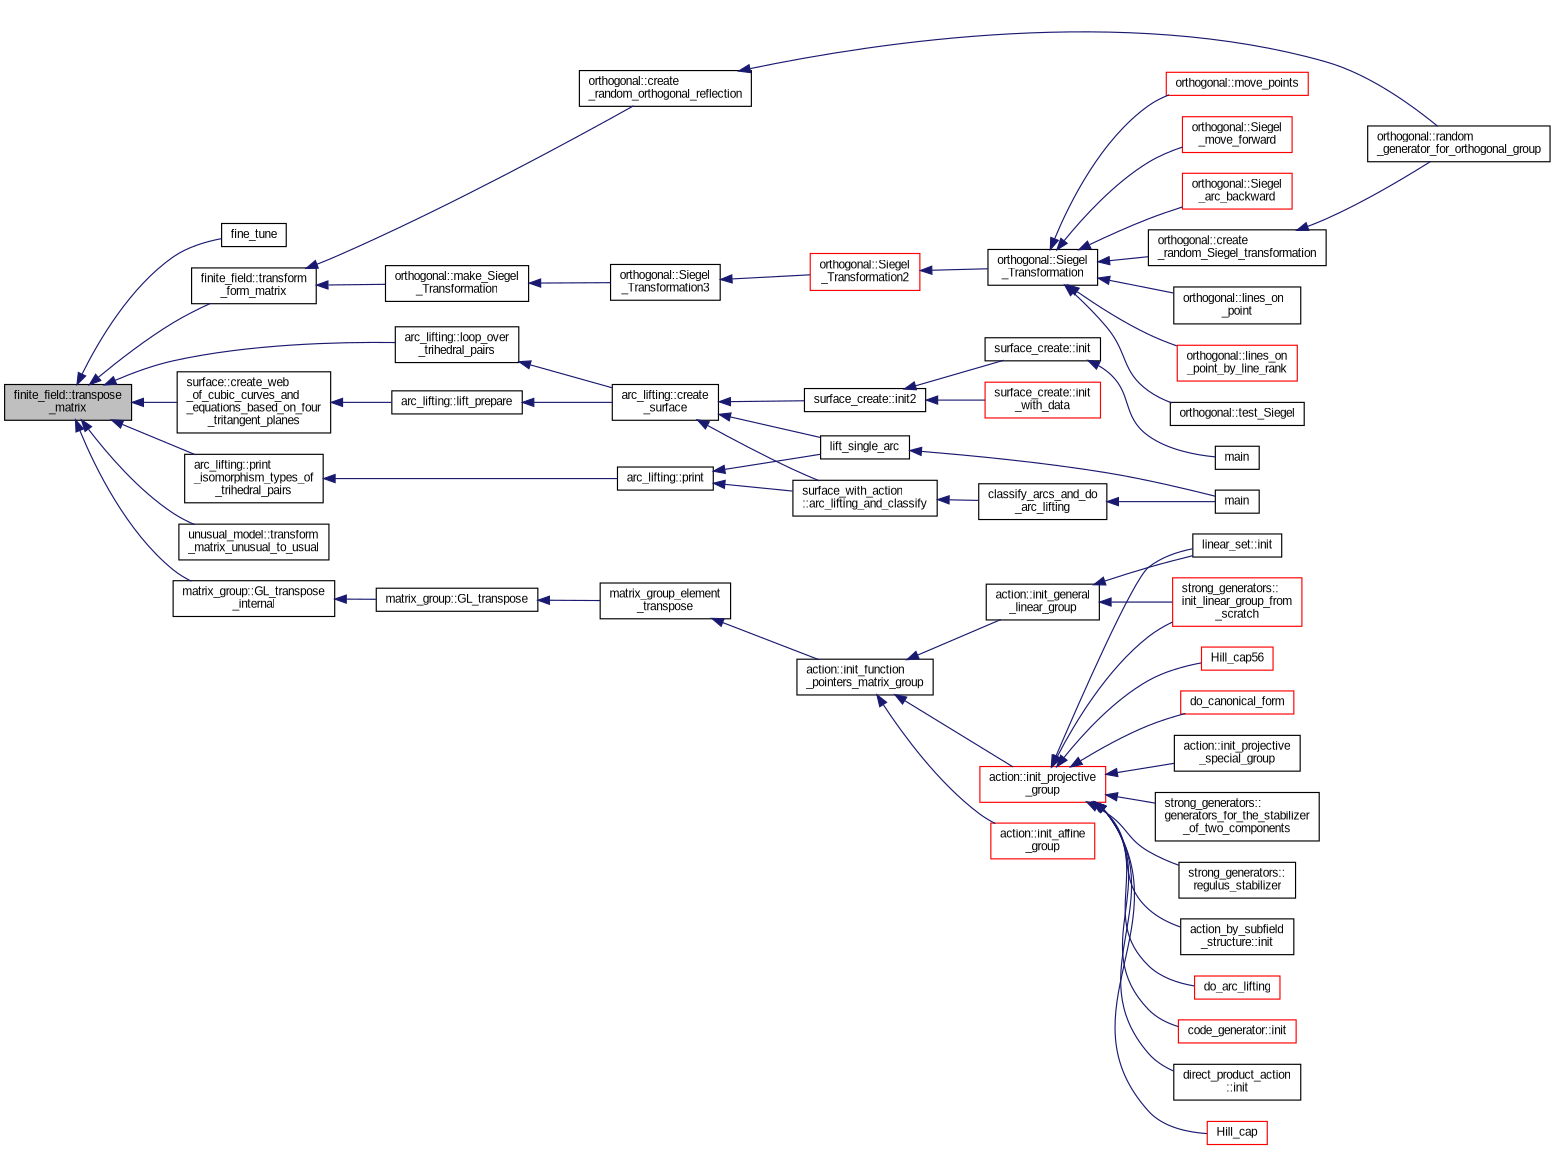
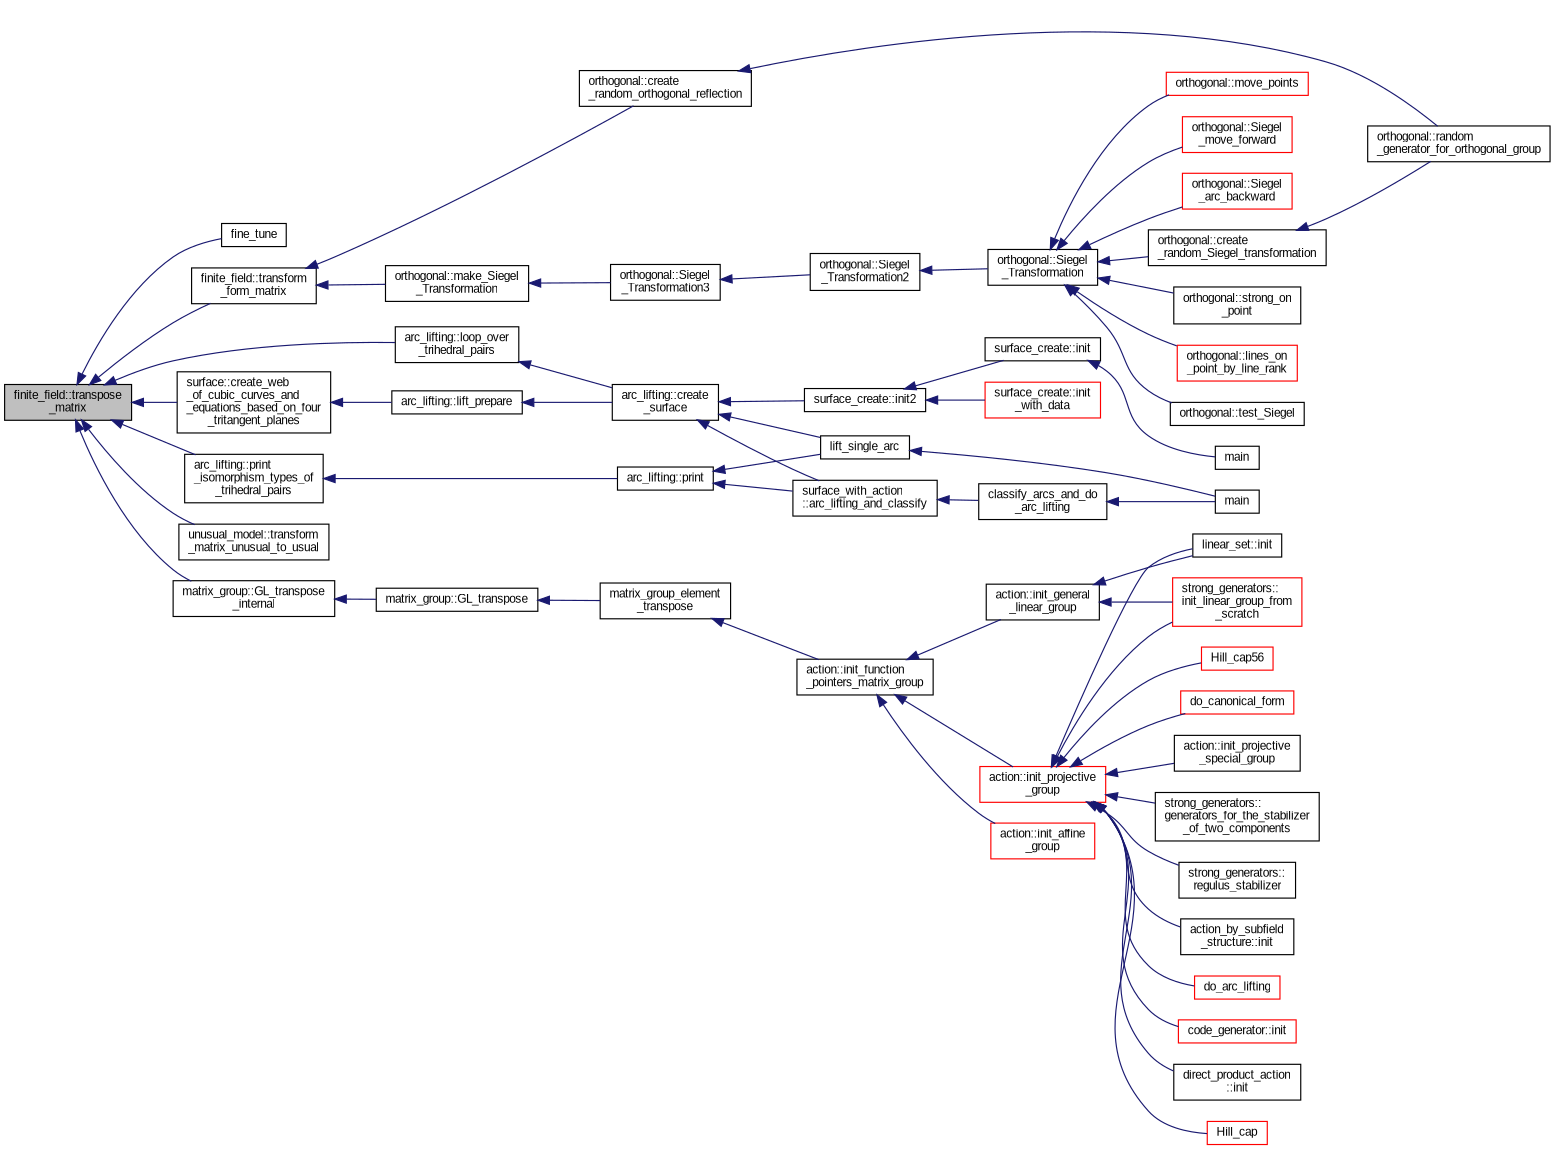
(865, 272) -> (865, 272)
(1237, 305) -> (1237, 305)
